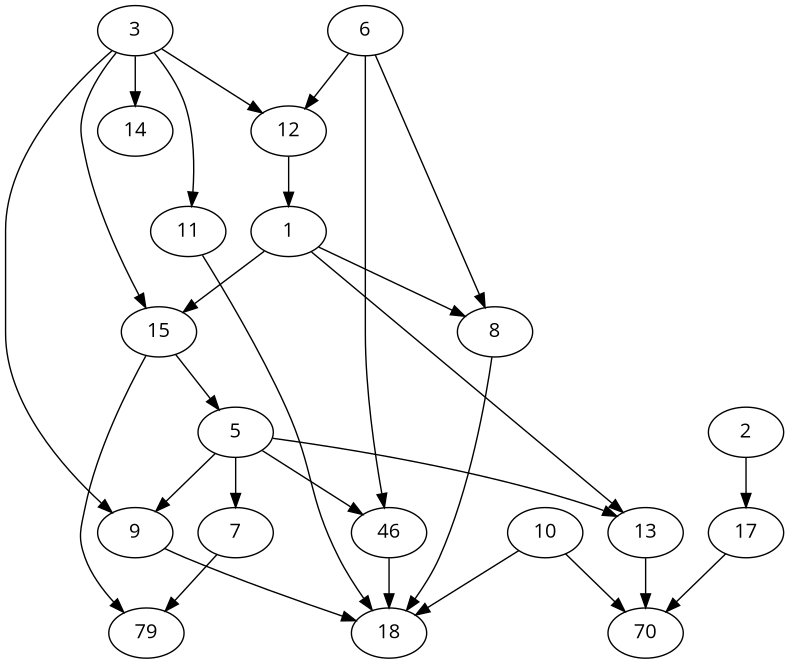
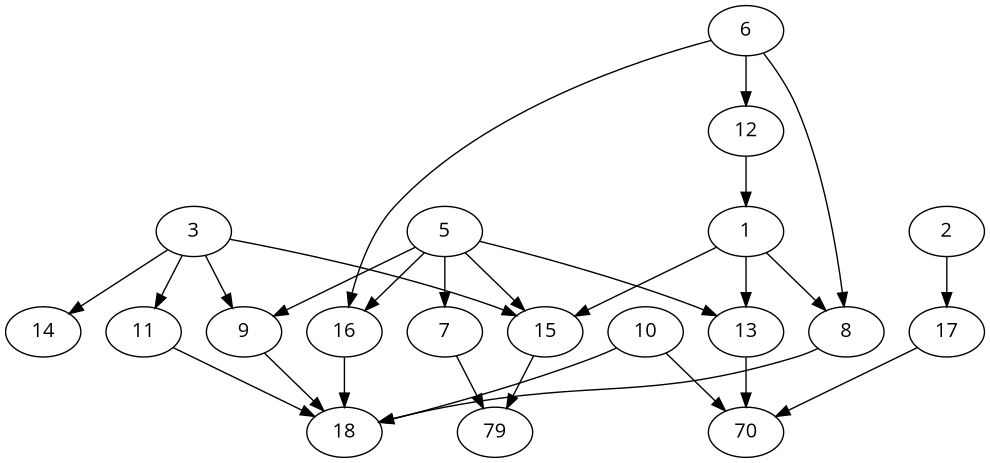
(206, 77) -> none
(193, 377) -> (490, 277)
(389, 533) -> (344, 332)
